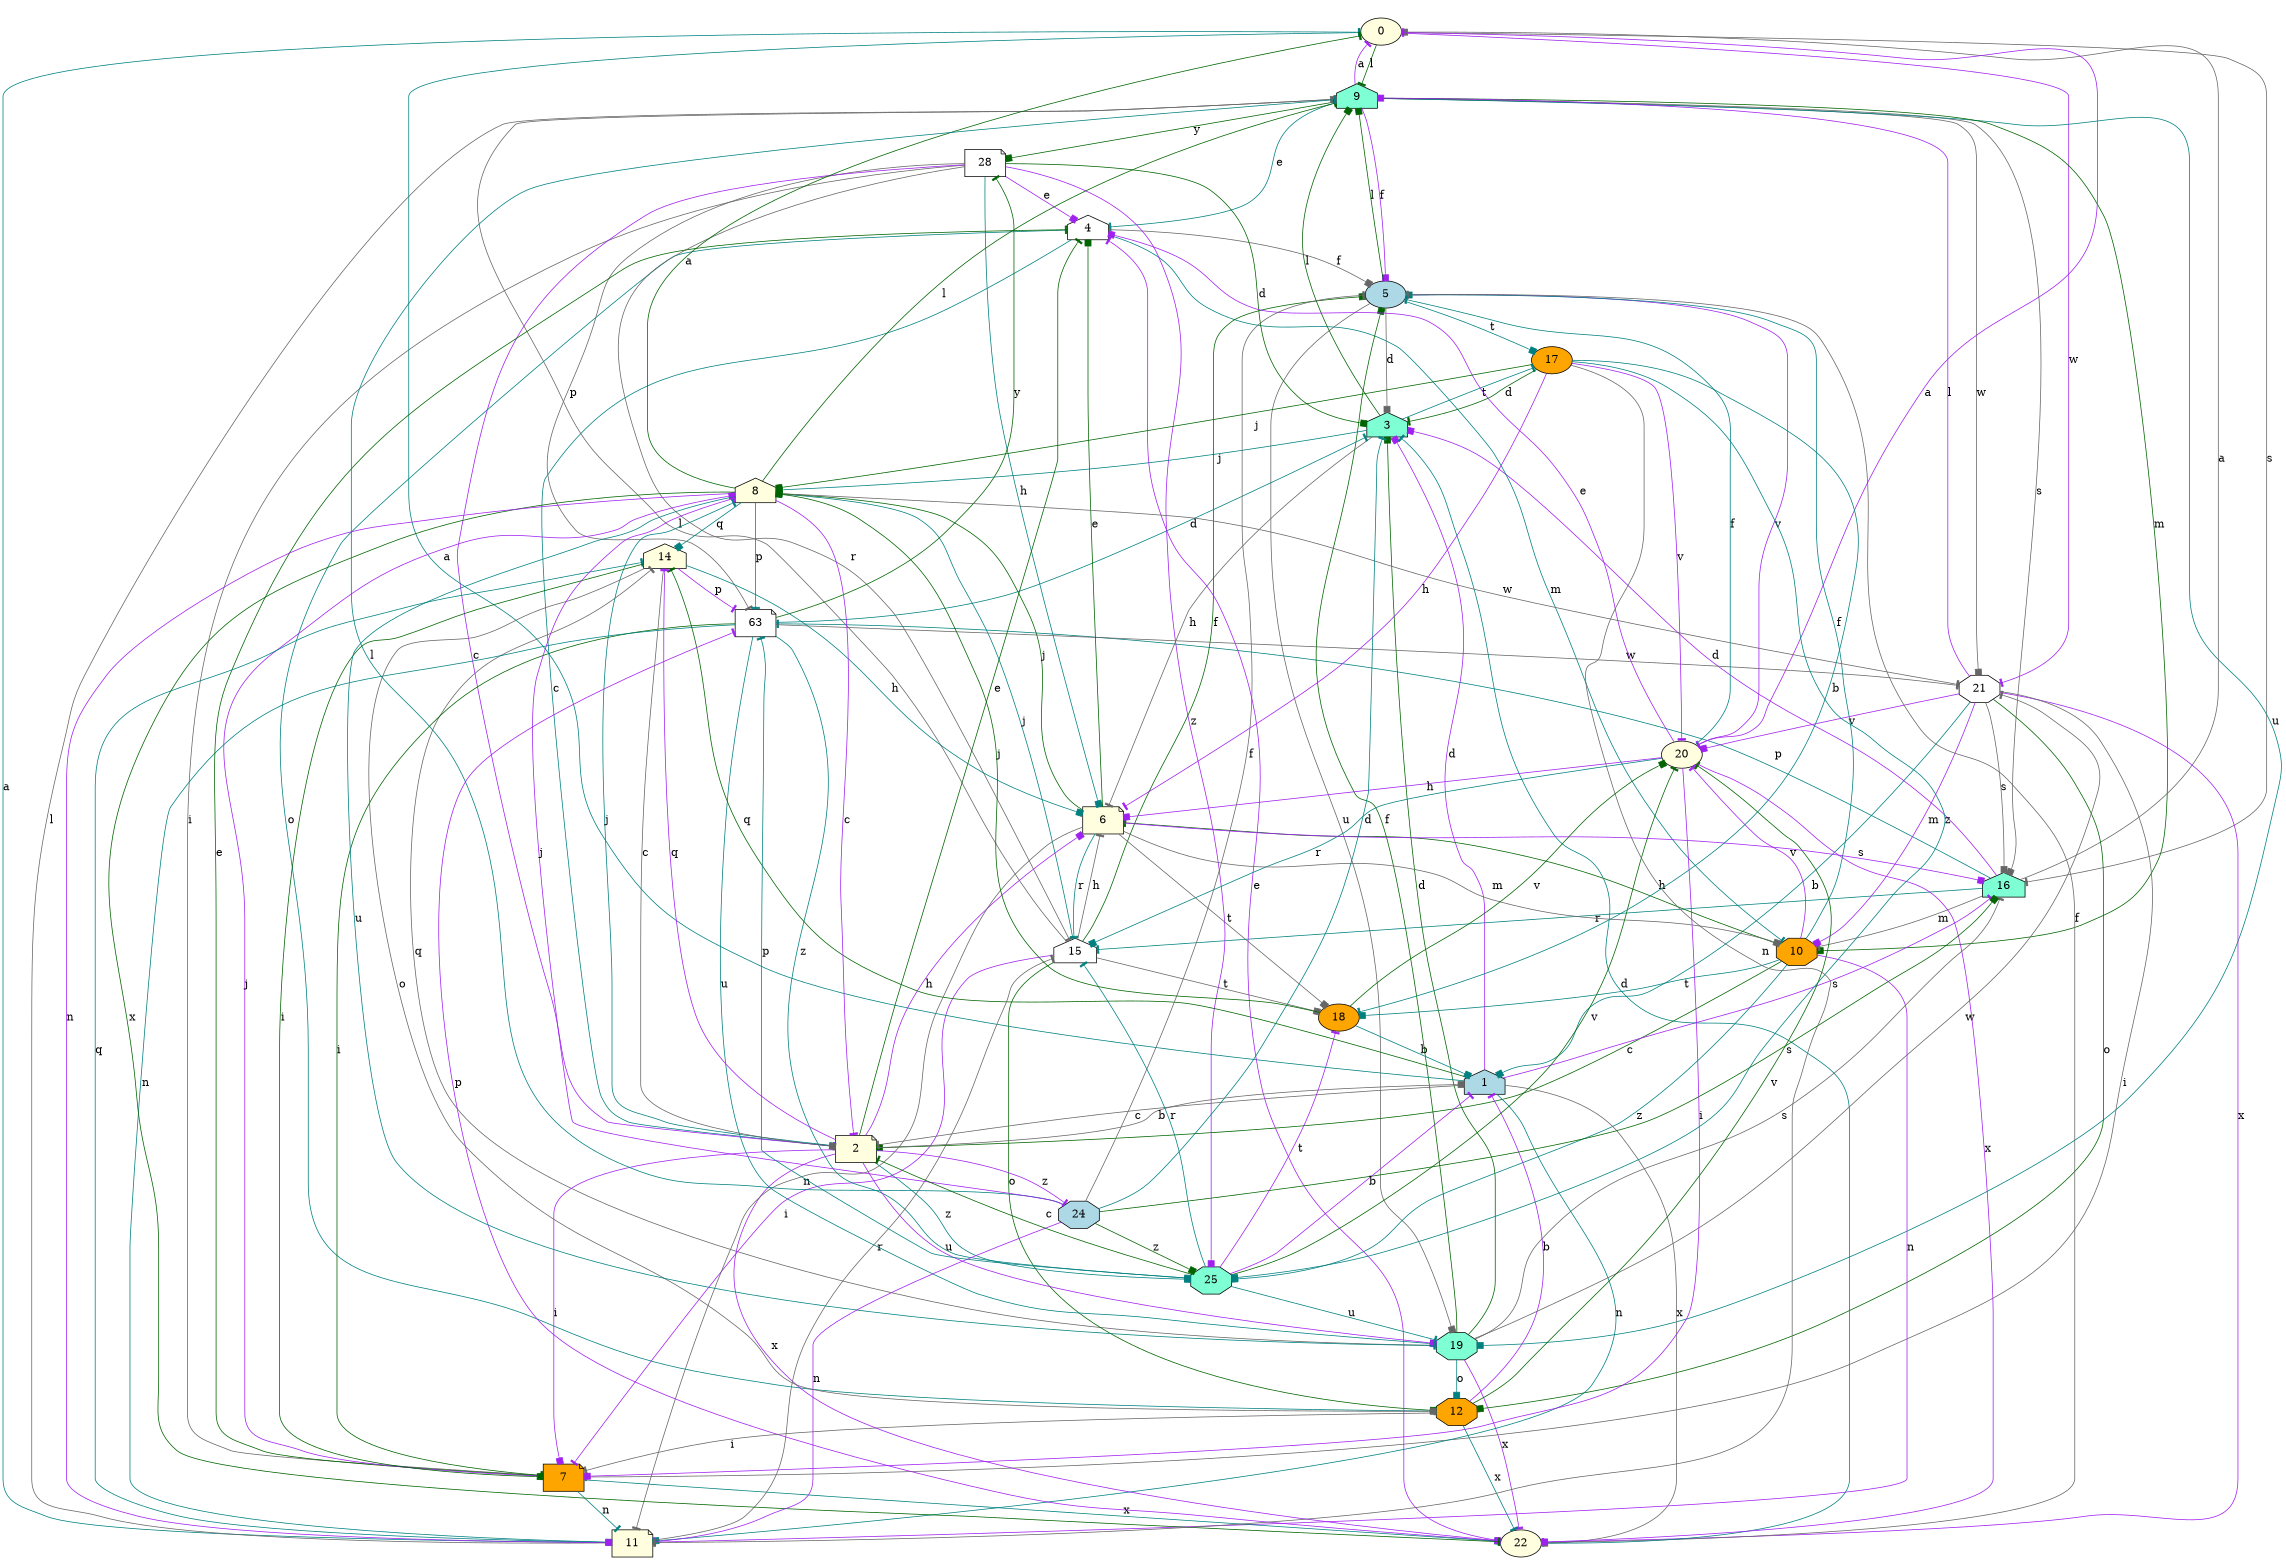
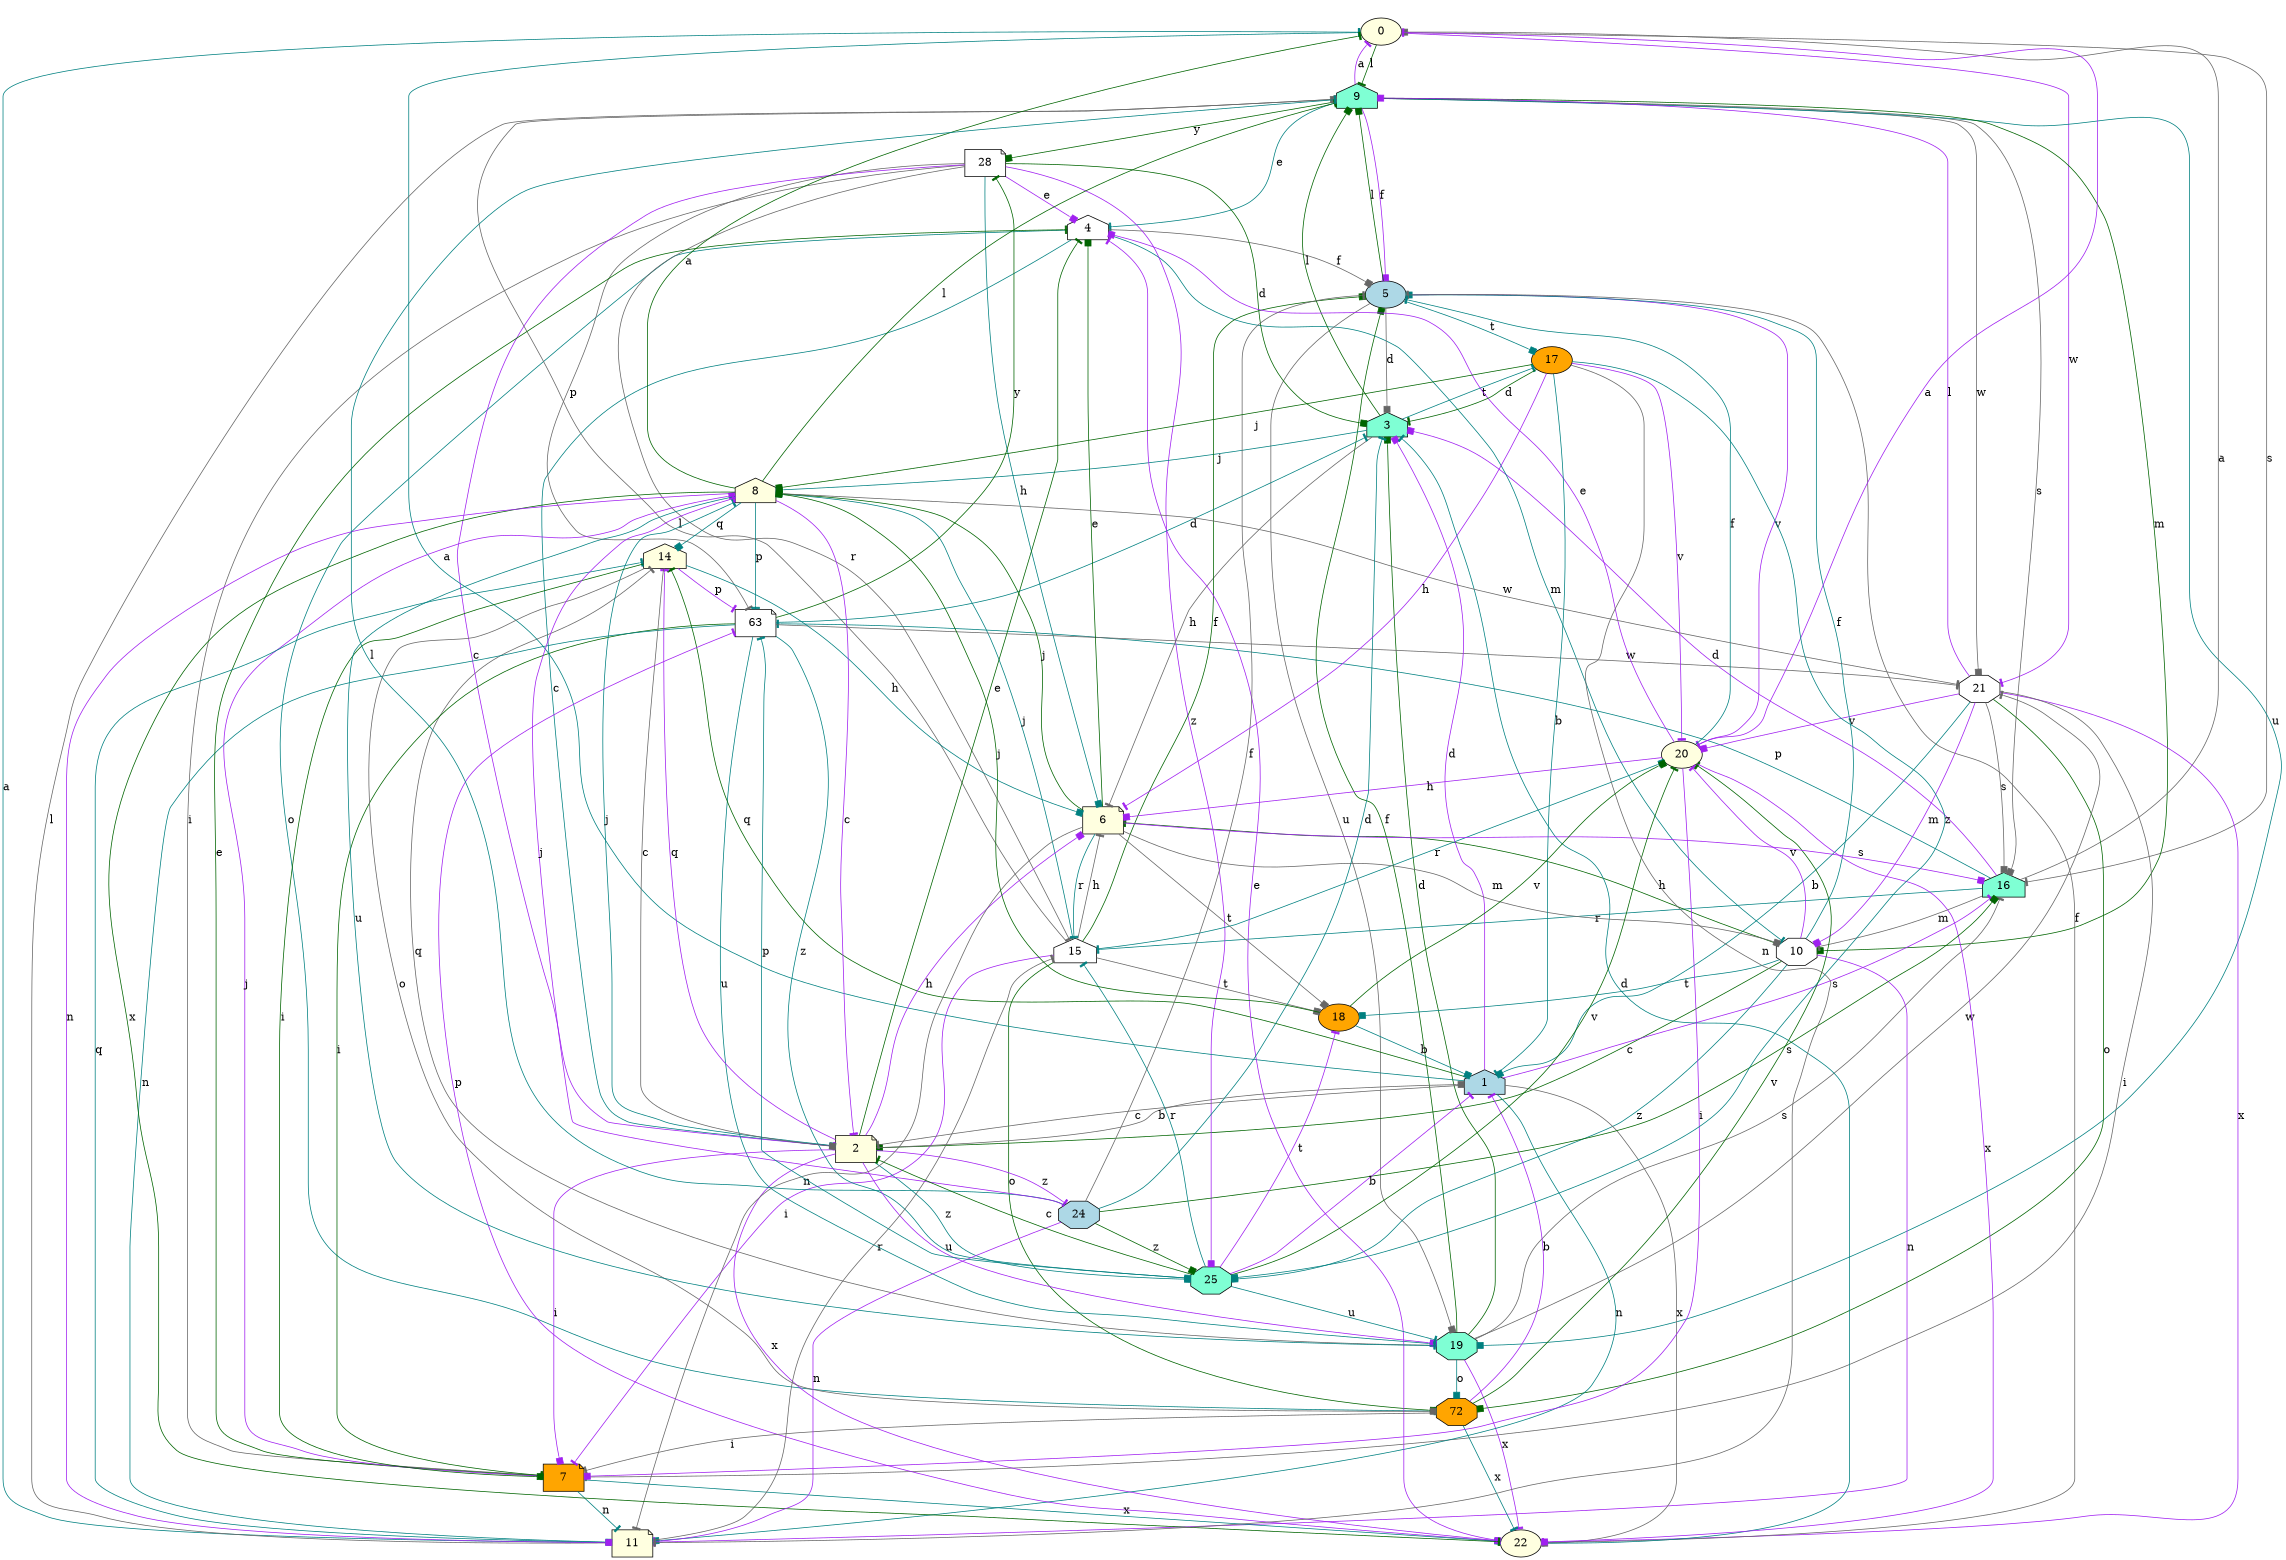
(1803, 748) -> (1554, 733)
(1381, 806) -> (1380, 870)
(1797, 952) -> (1797, 952)
(1457, 1412) -> (1457, 1412)
